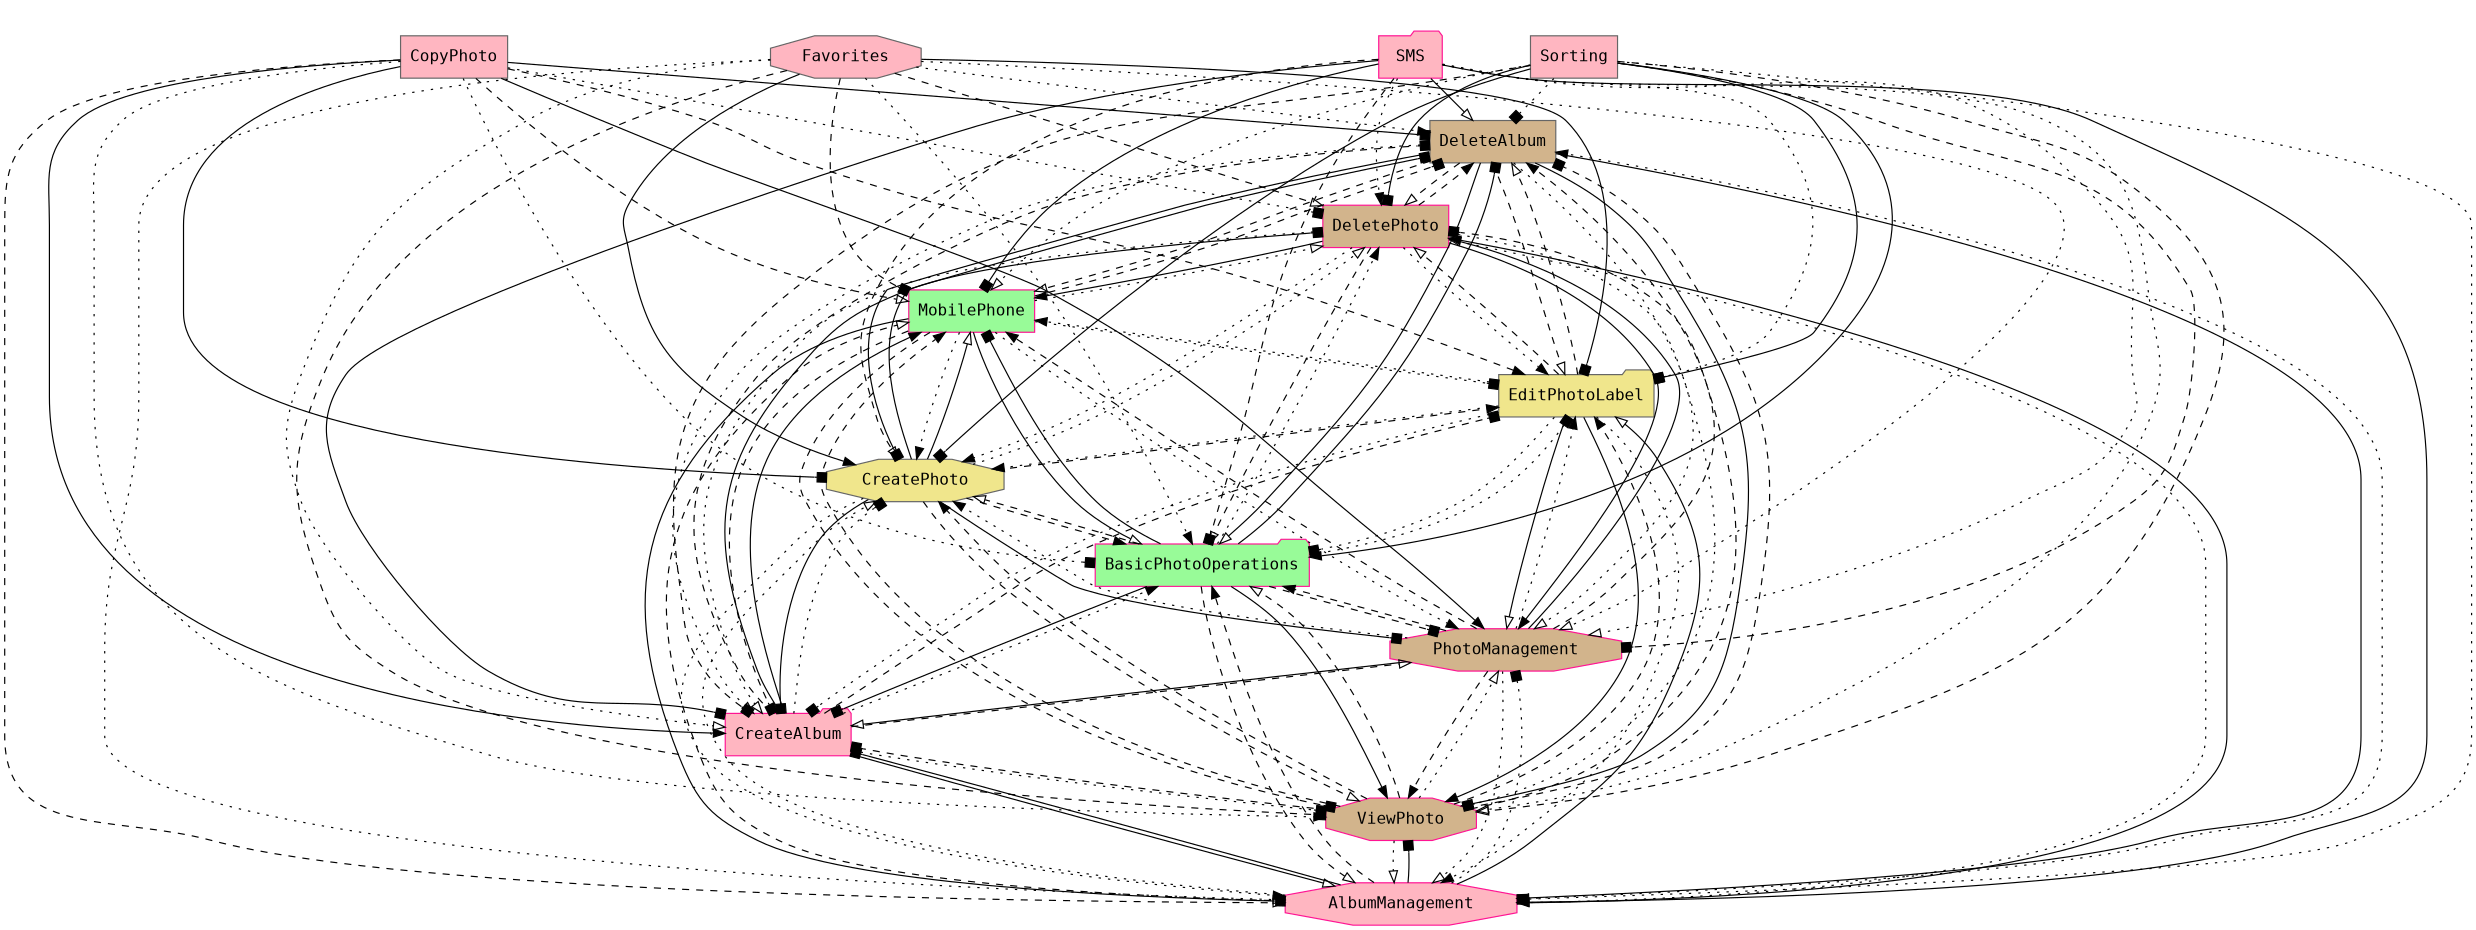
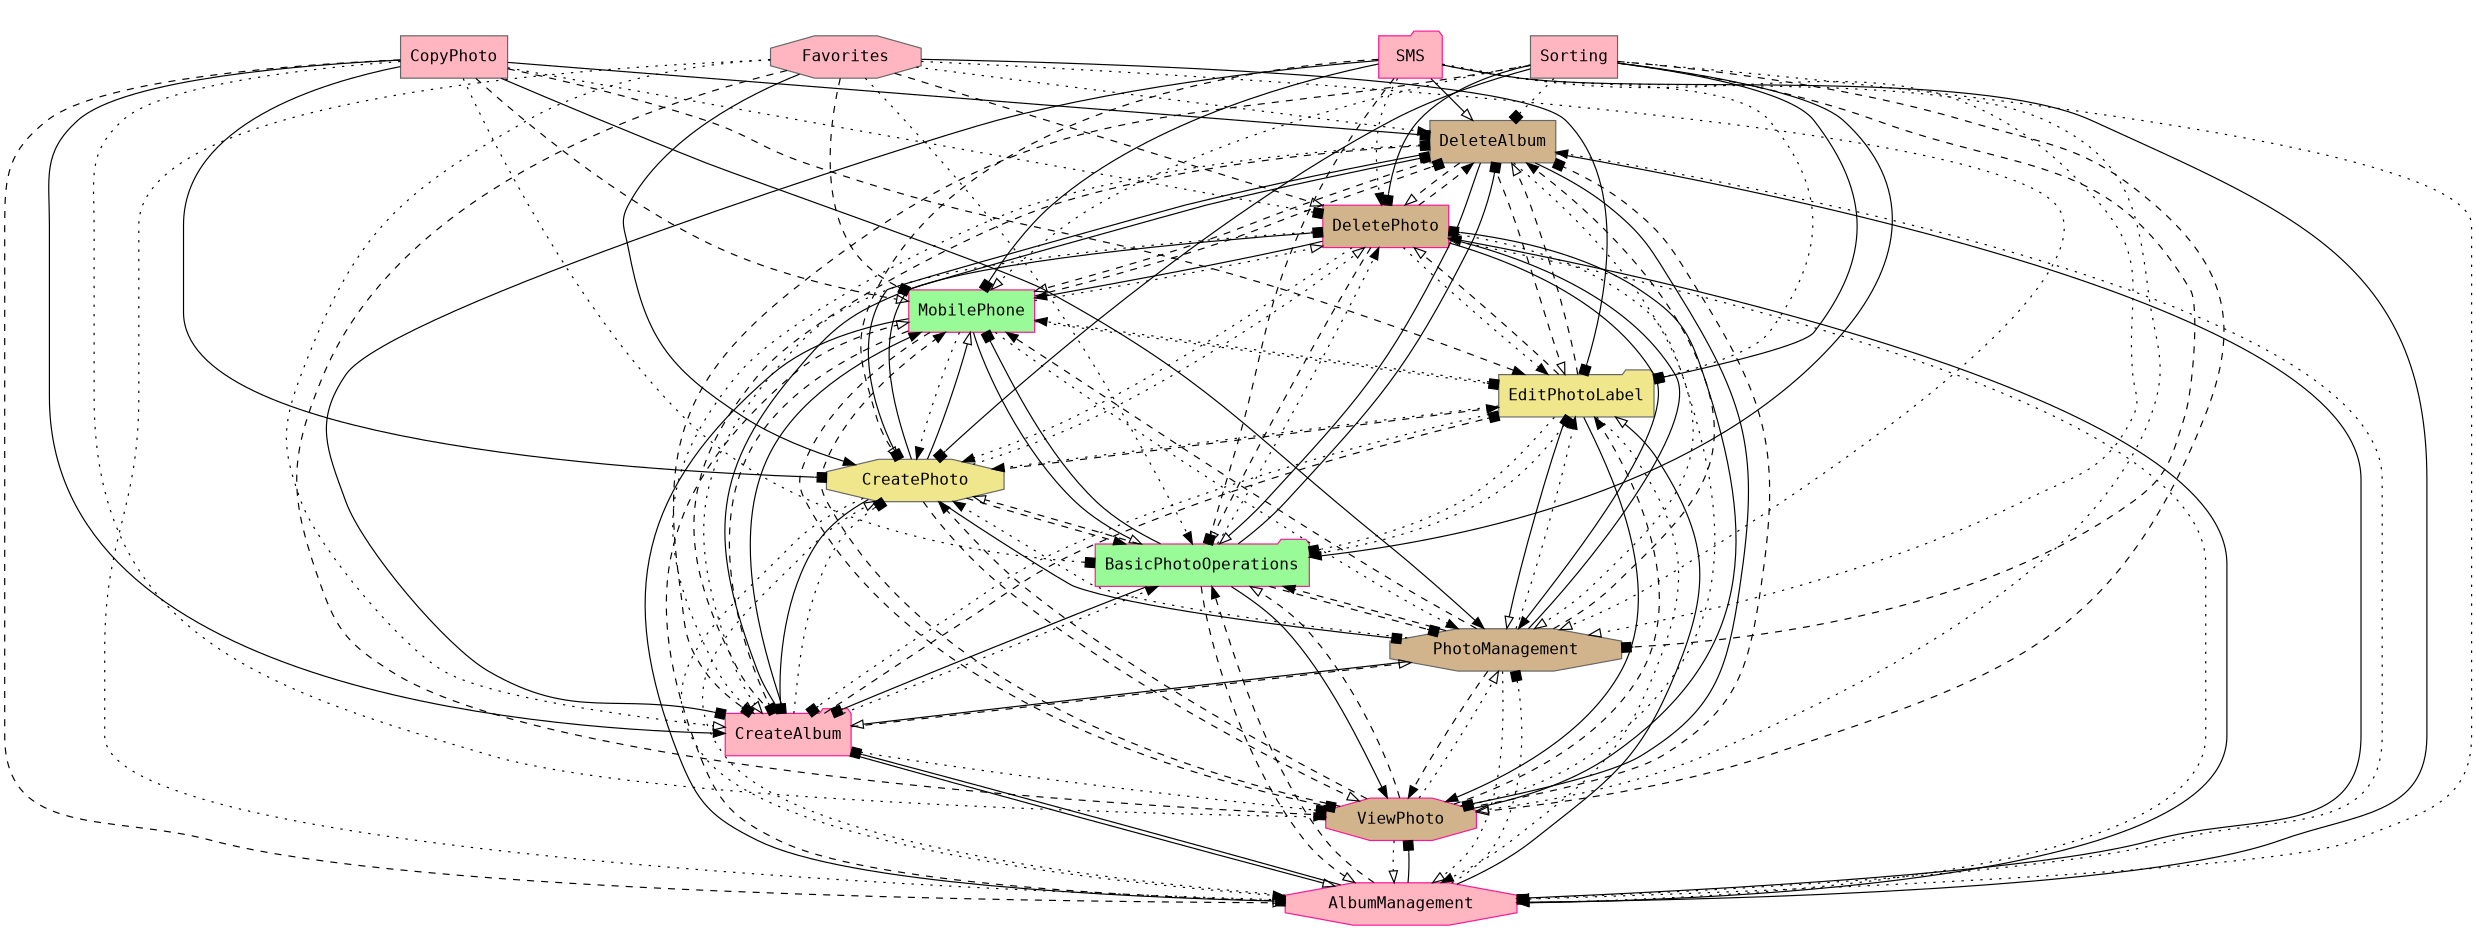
(1734, 512) -> (1734, 512)
(1506, 650) -> (1506, 650)
(1095, 783) -> none
